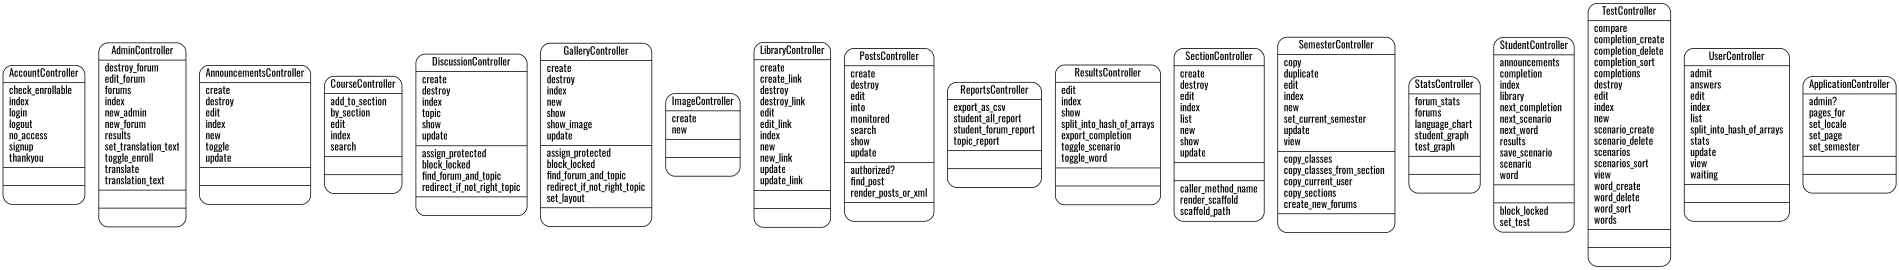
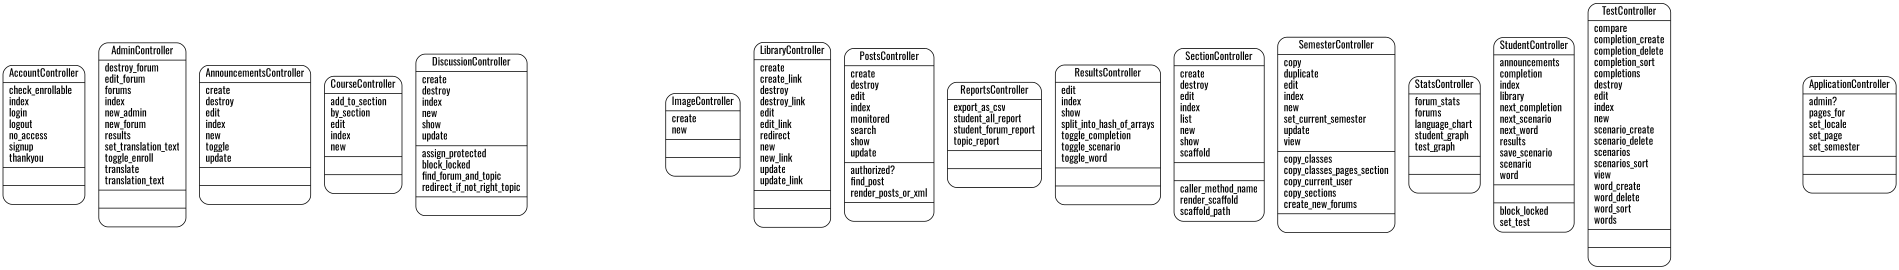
(858, 108) -> (861, 108)
(432, 114) -> (430, 114)
(596, 135) -> none
(1737, 135) -> none
(770, 136) -> (775, 136)
(1097, 136) -> (1096, 136)
(343, 147) -> (339, 147)
(1193, 153) -> (1195, 153)
(1334, 171) -> (1336, 171)
